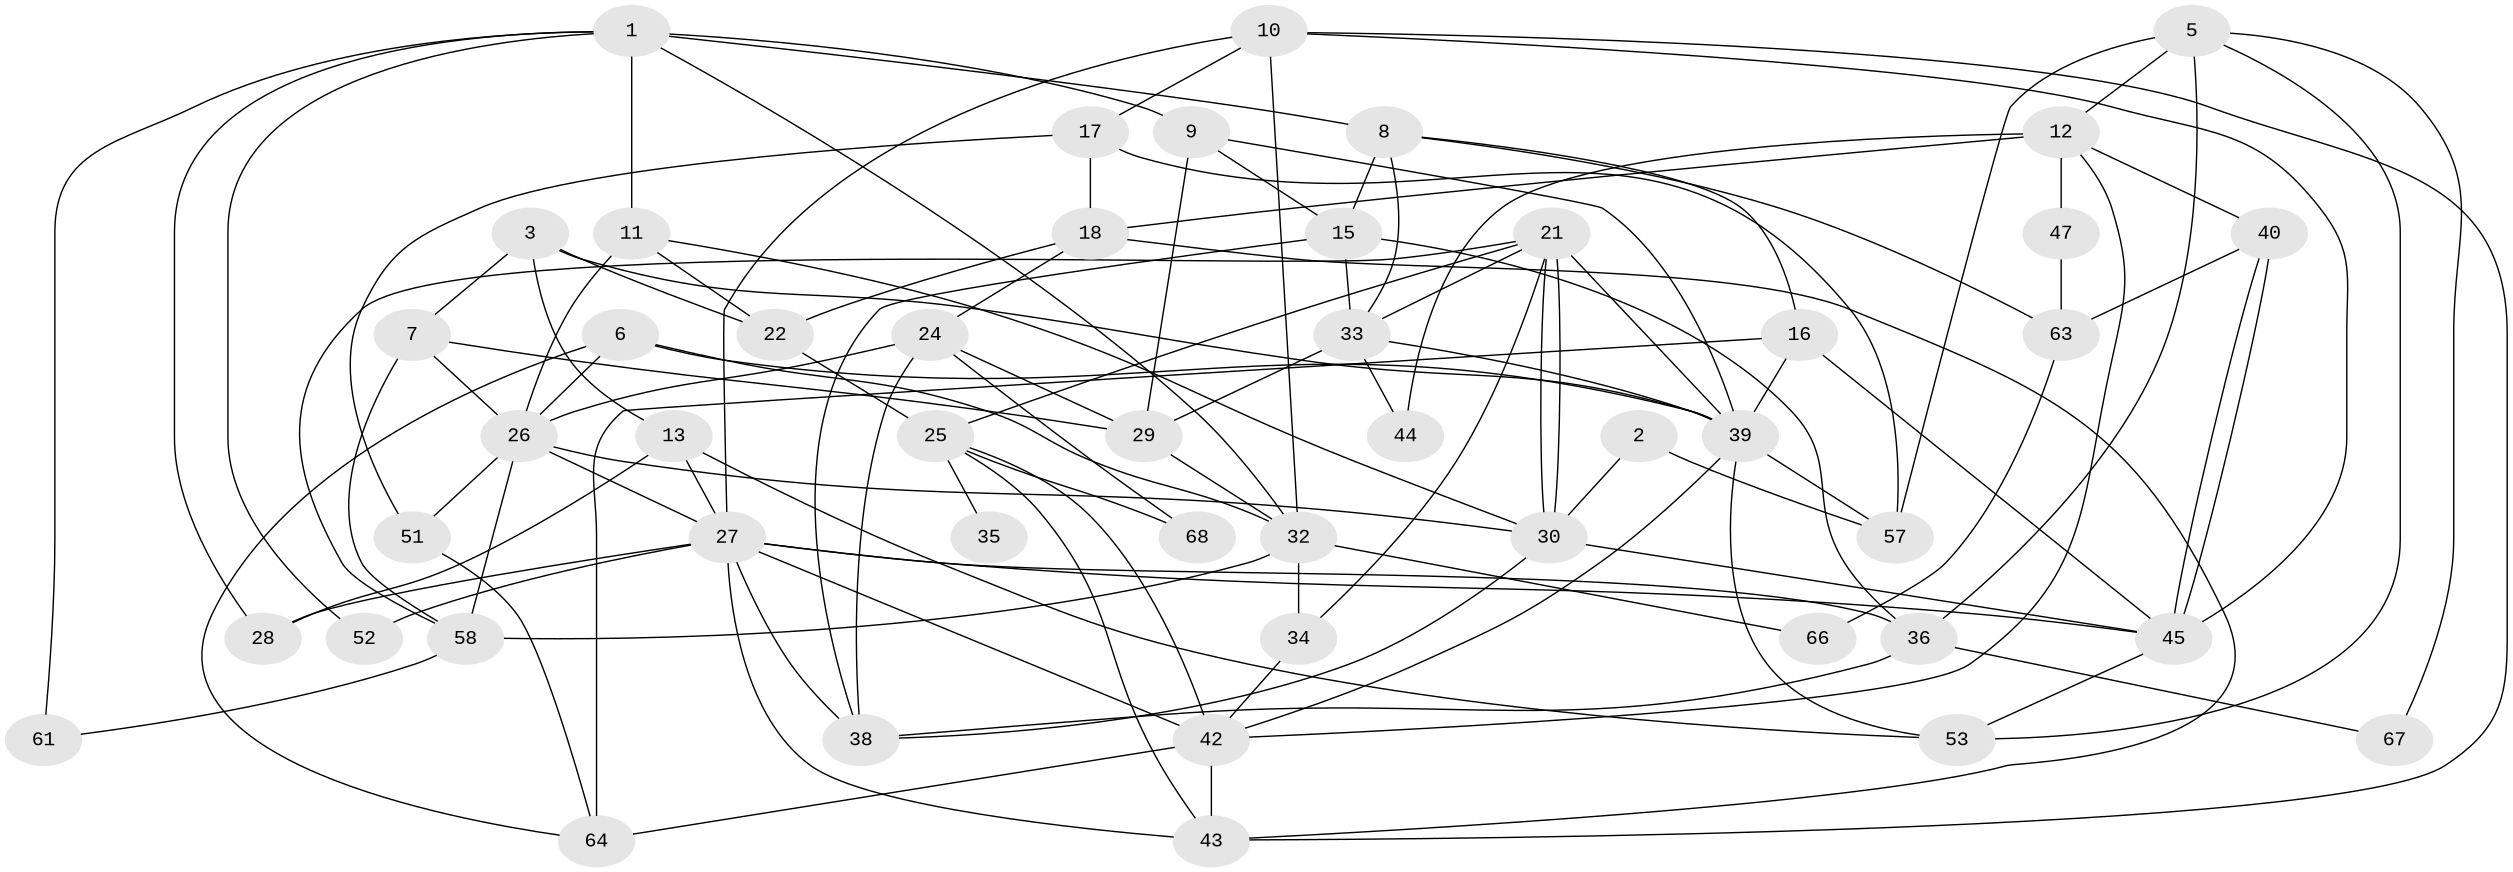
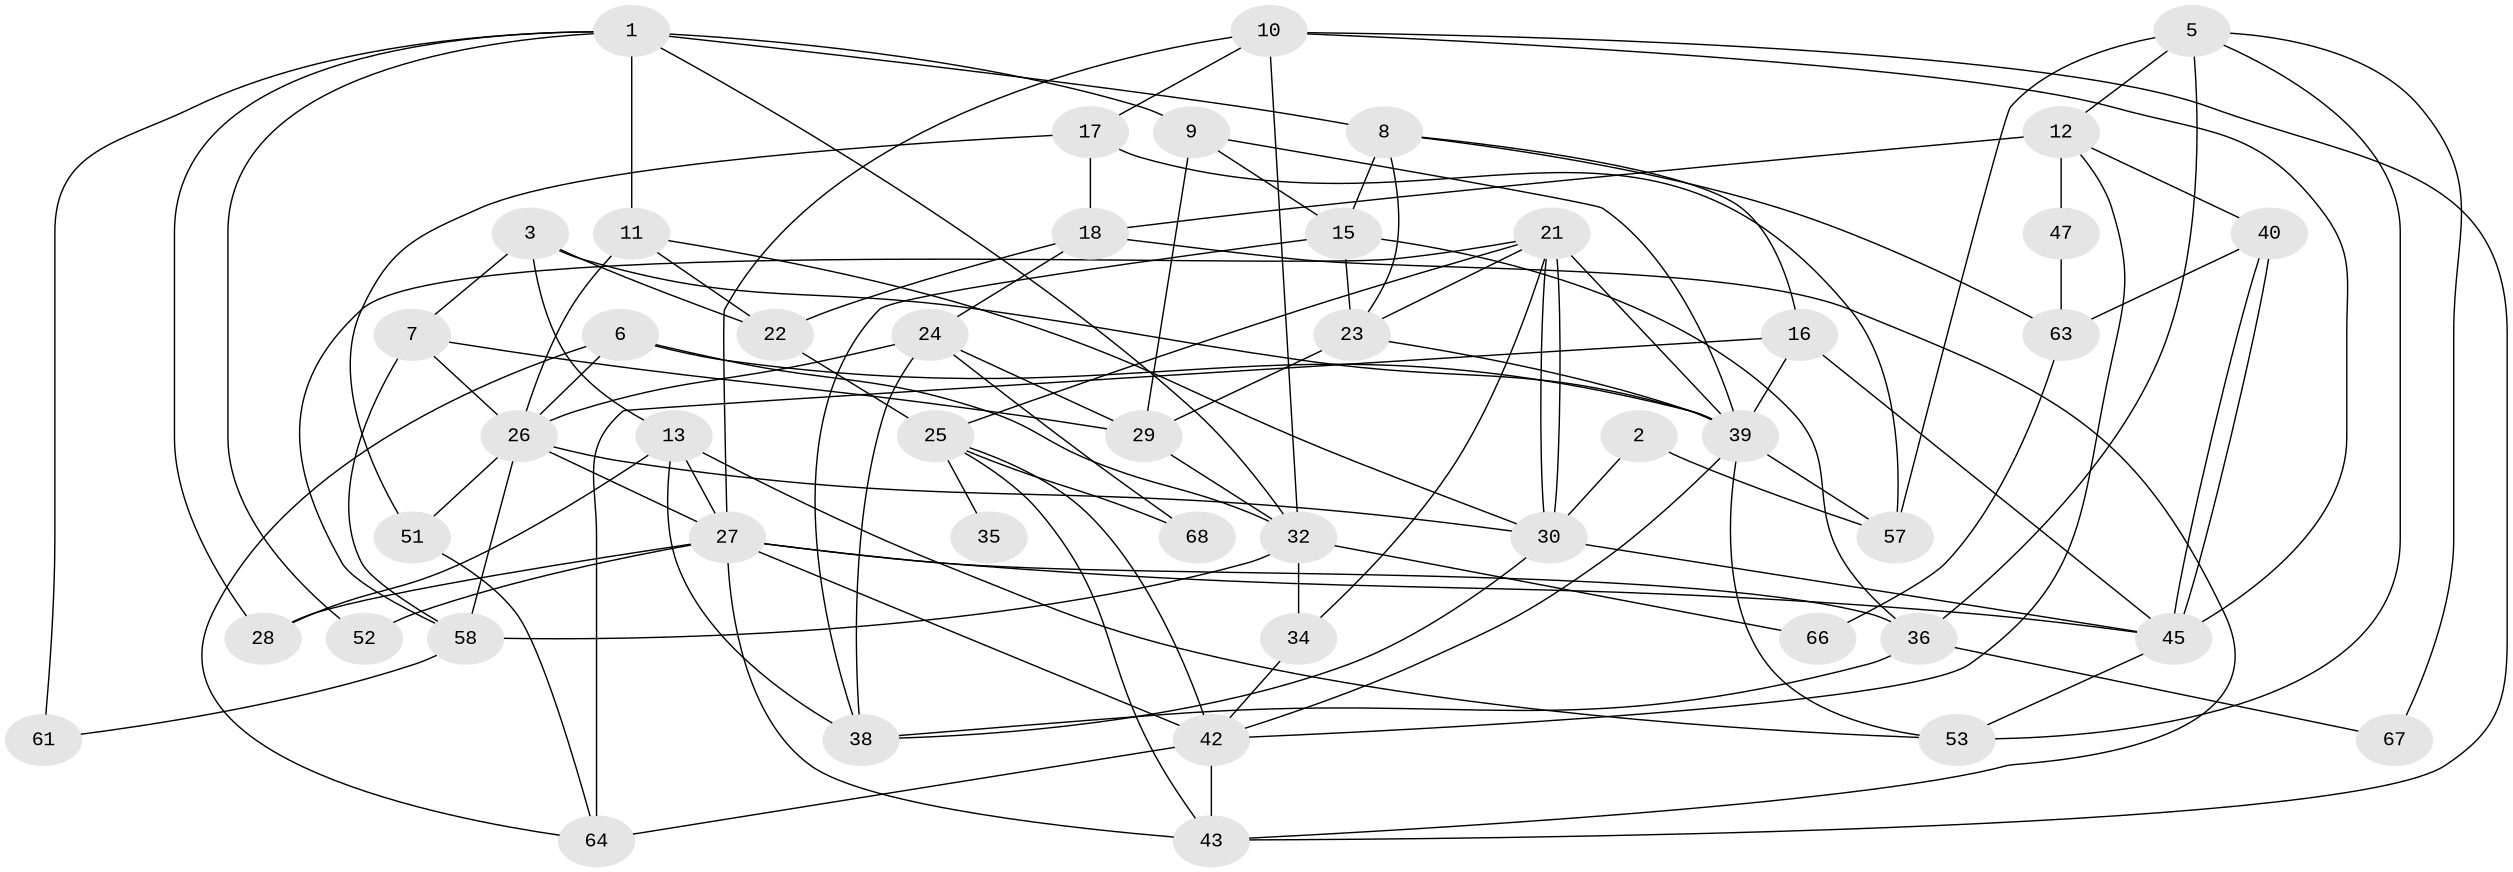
(1352, 335) -> (1352, 335)
(1406, 436) -> none
(779, 646) -> (707, 617)
